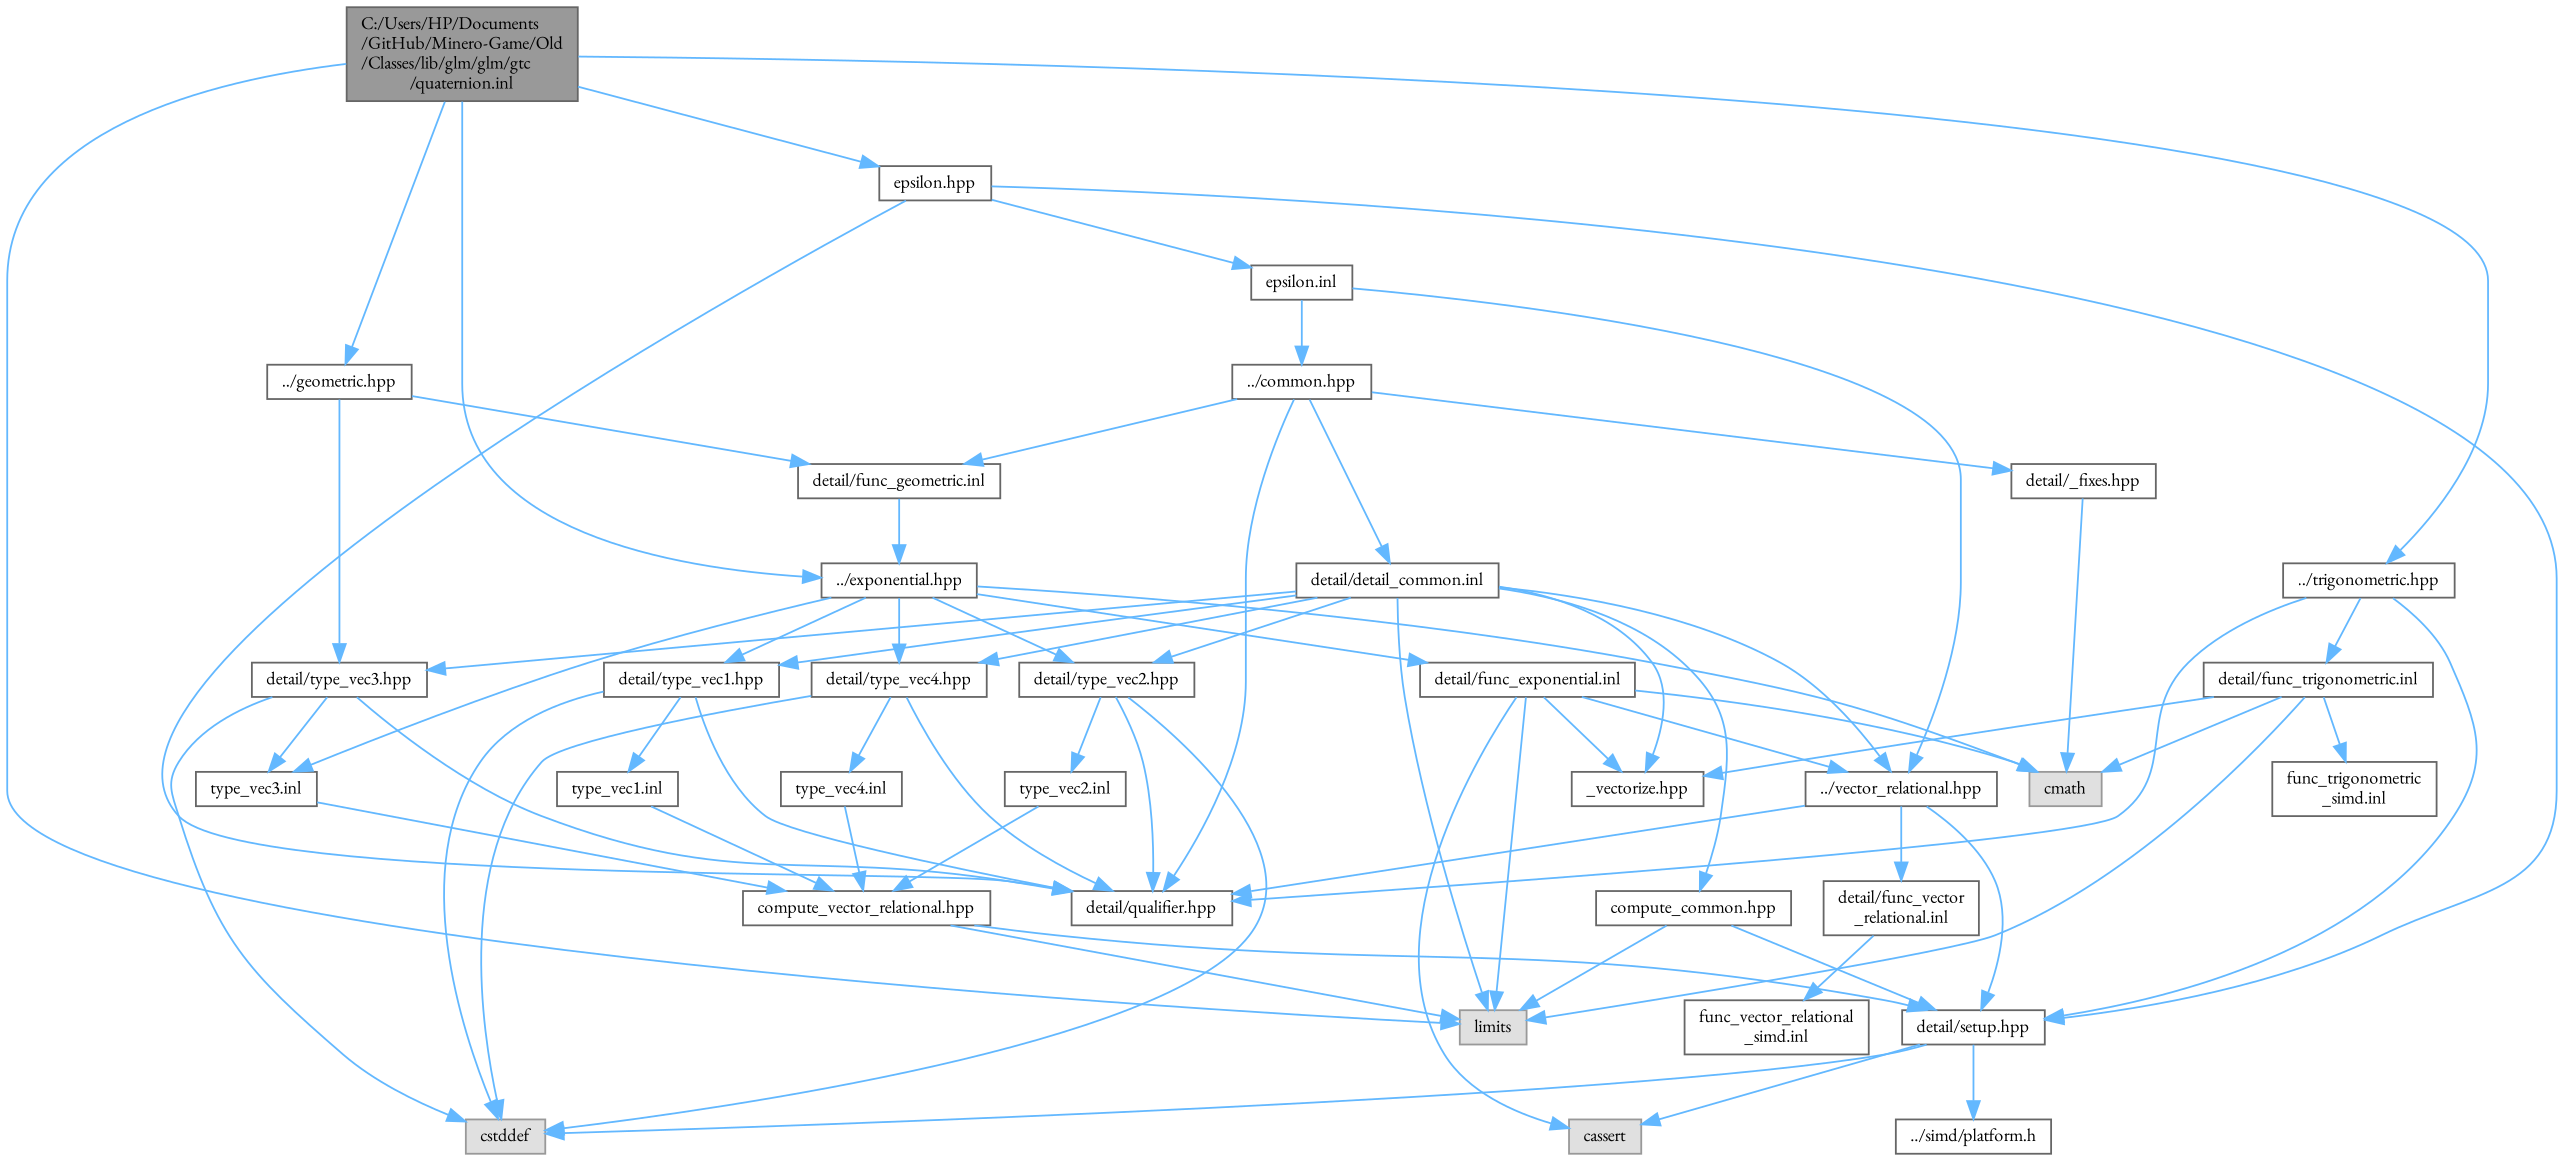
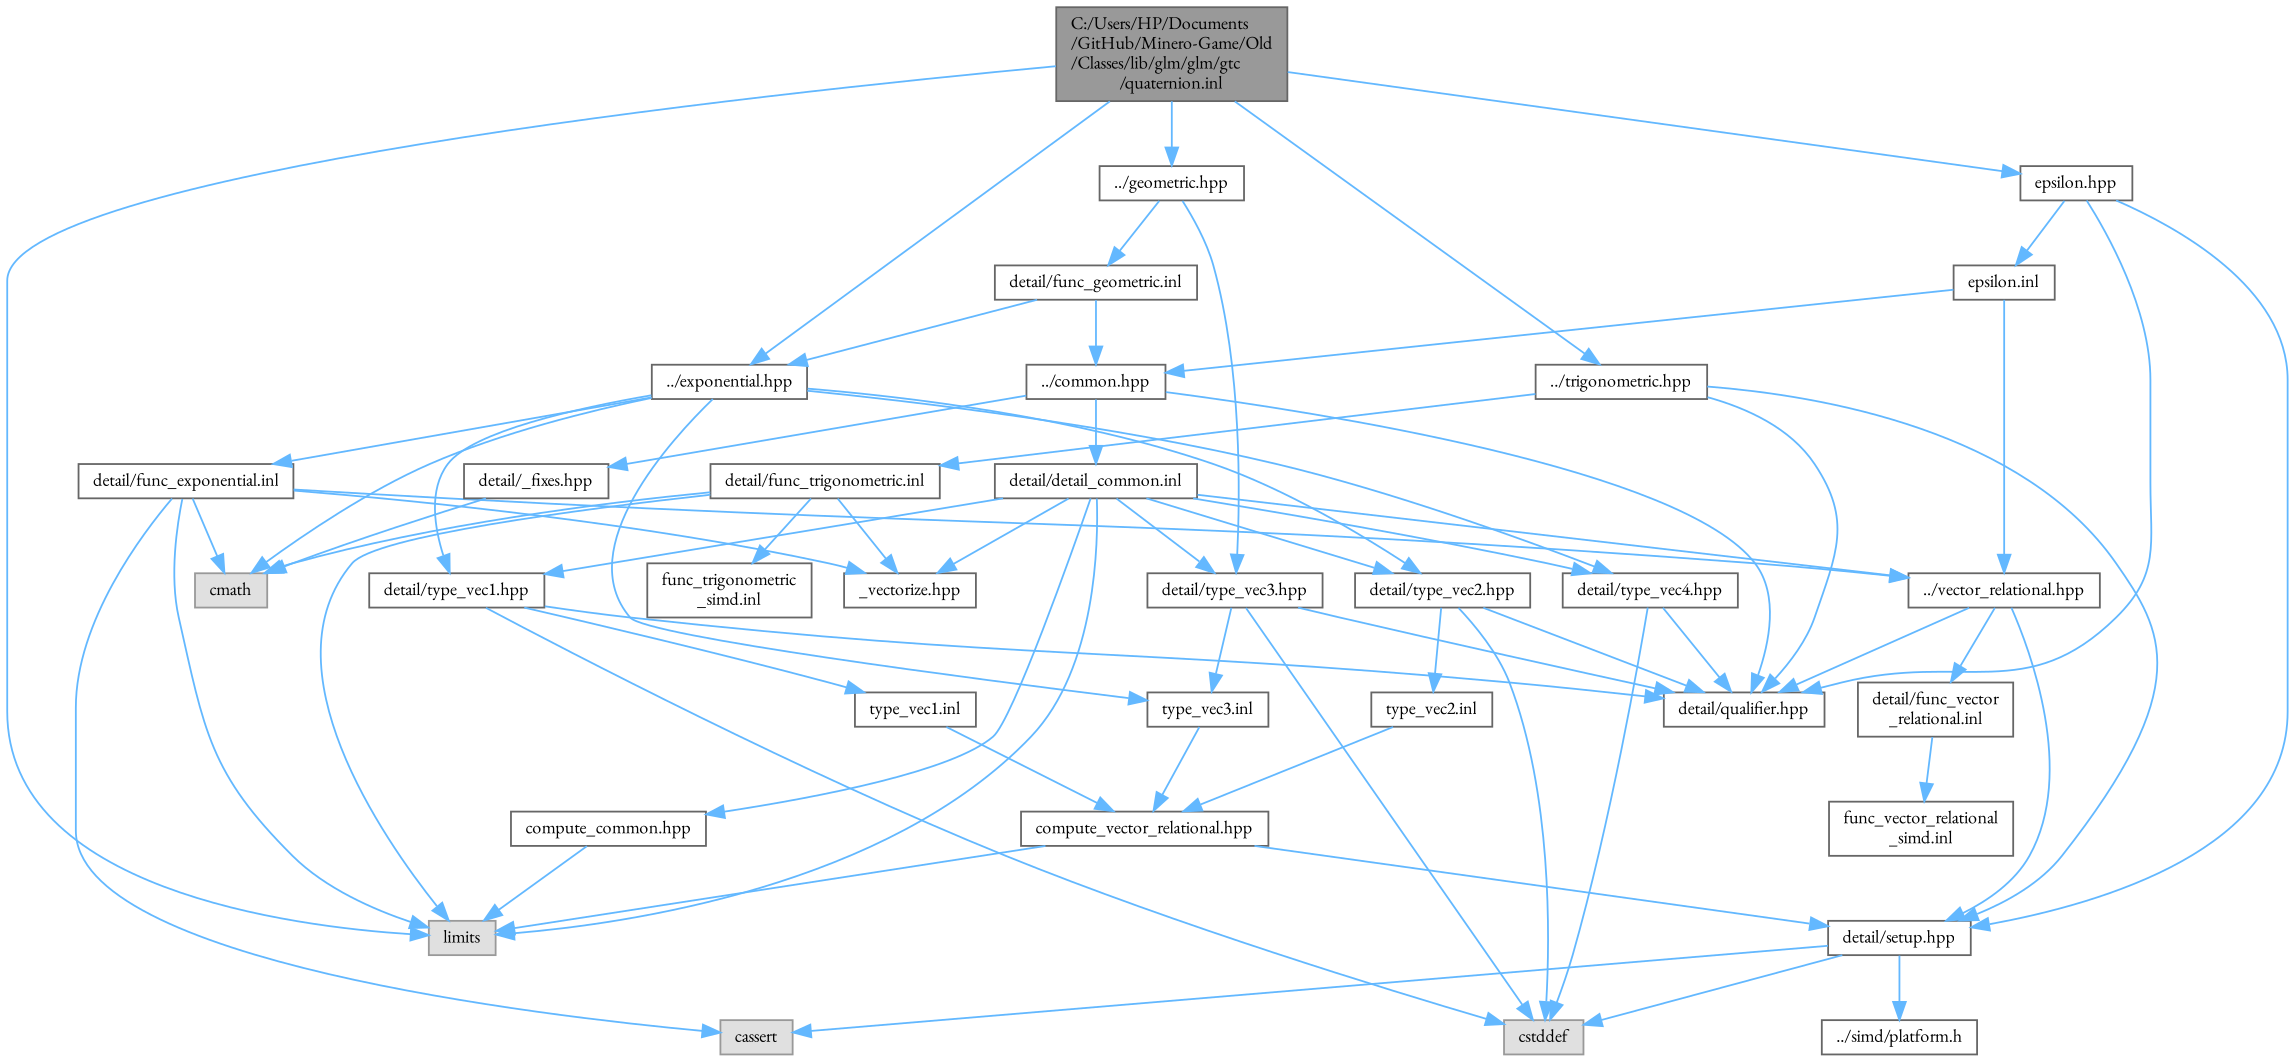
(1110, 429) -> (1096, 323)
(841, 789) -> none
(1816, 960) -> none
